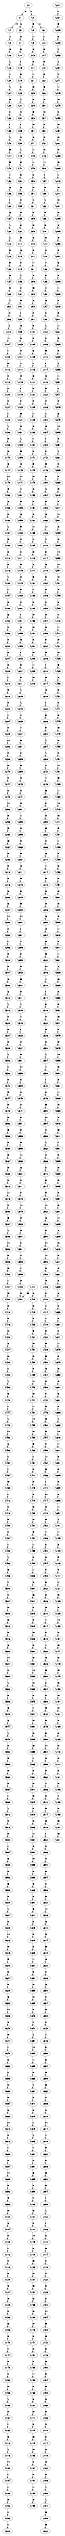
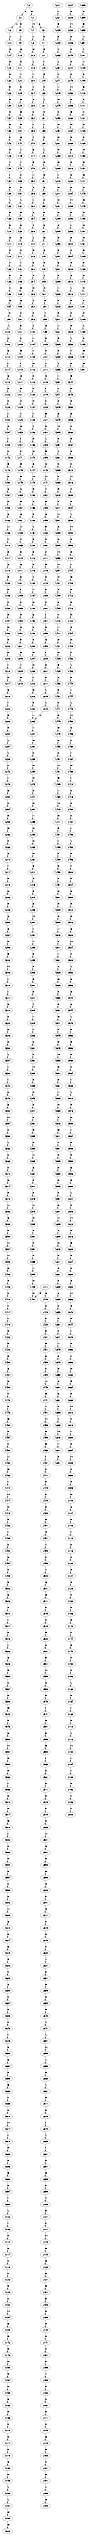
(8, 714) -> (33, 714)
(58, 1468) -> none
